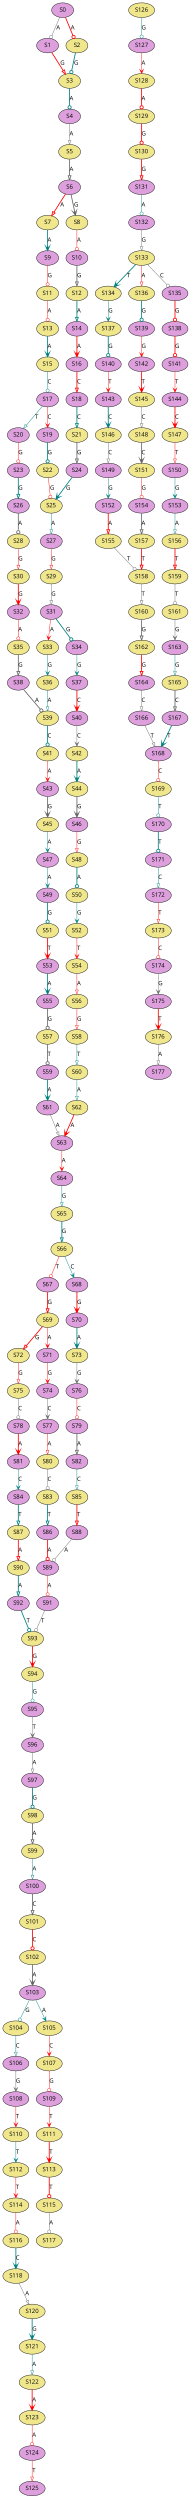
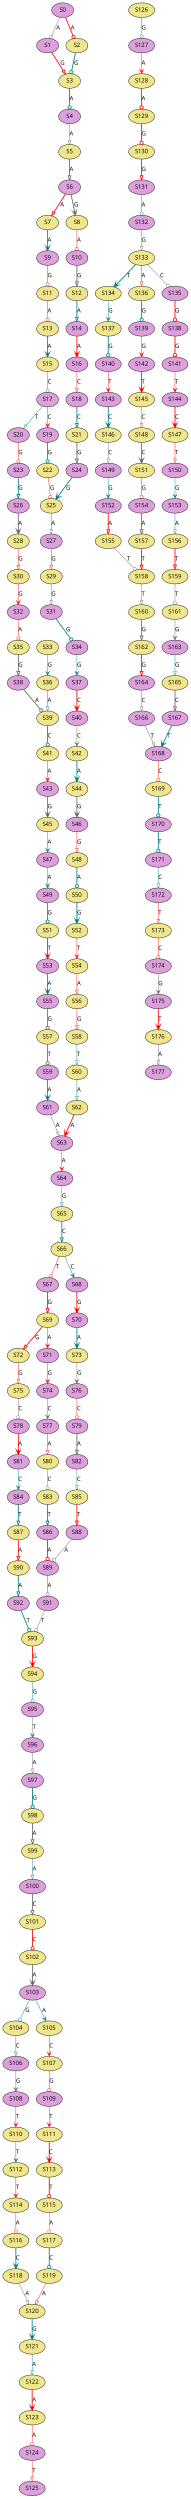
(77, 380) -> (77, 380)
(18, 521) -> (18, 521)
(18, 592) -> (18, 592)
(50, 628) -> none
(158, 805) -> (158, 805)
(77, 911) -> (77, 911)
(64, 1232) -> (64, 1232)
(51, 2152) -> (51, 2152)
none -> (49, 2276)
